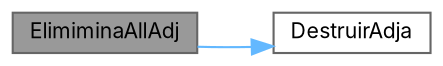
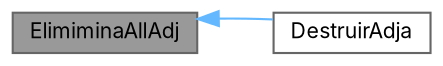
(225, 47) -> (246, 19)
